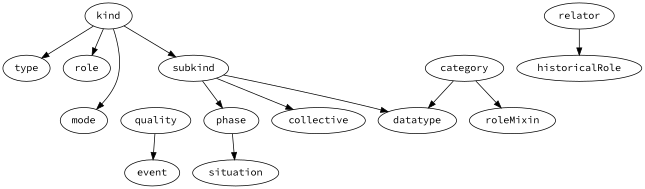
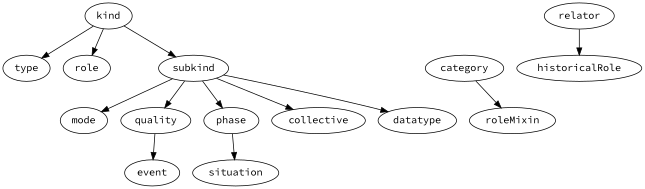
(119, 69) -> (140, 94)
none -> (177, 91)
(443, 92) -> none
